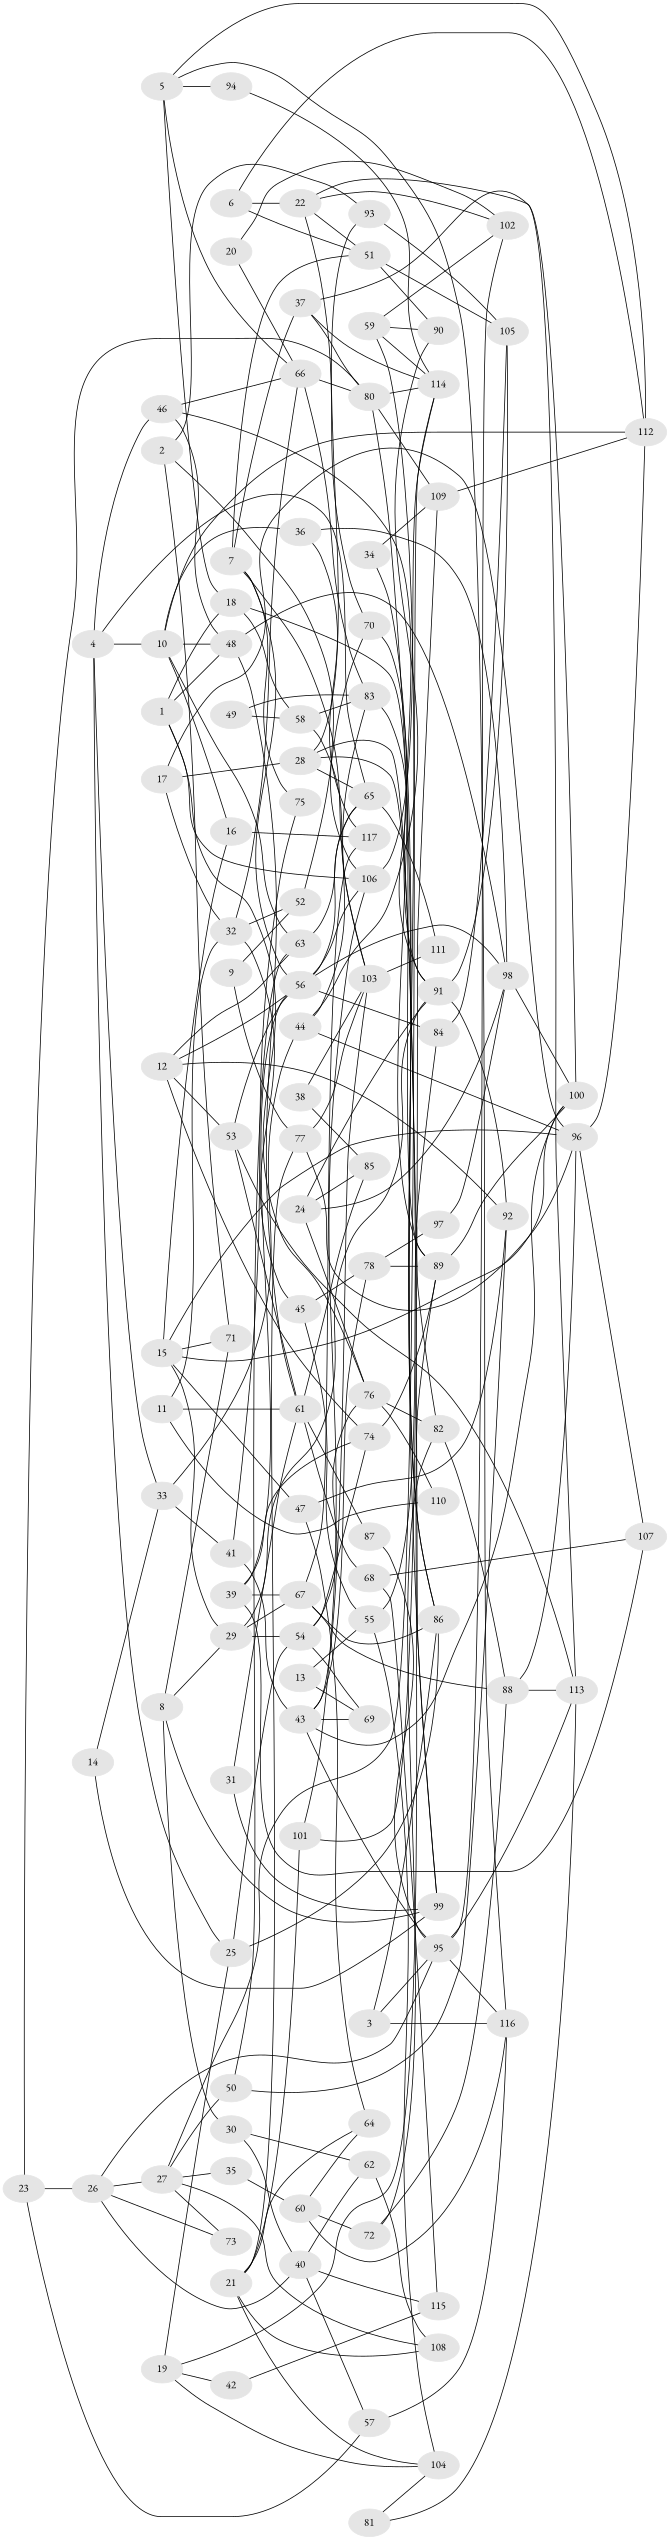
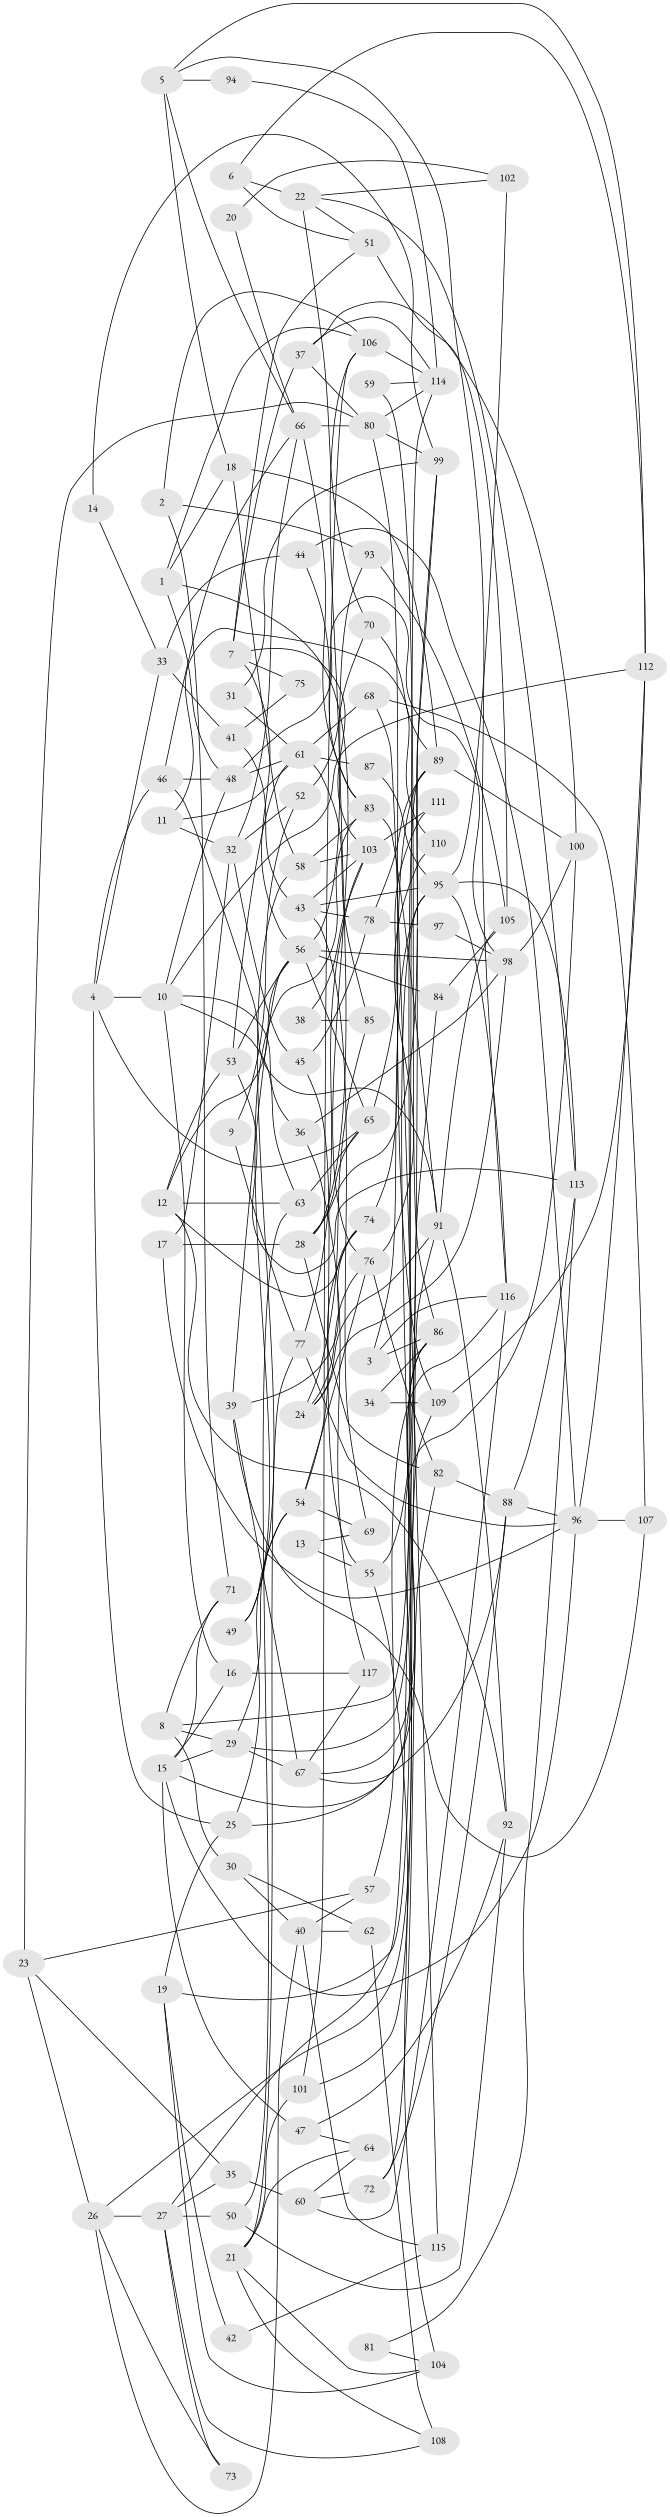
(438, 276) -> none
(439, 331) -> none
(511, 1475) -> none
none -> (127, 2069)
